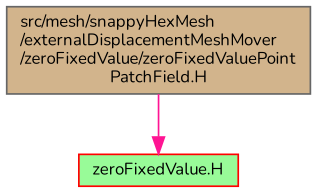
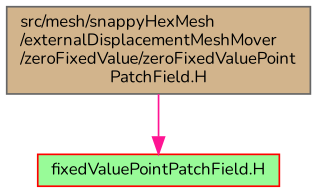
(159, 170) -> (159, 170)
